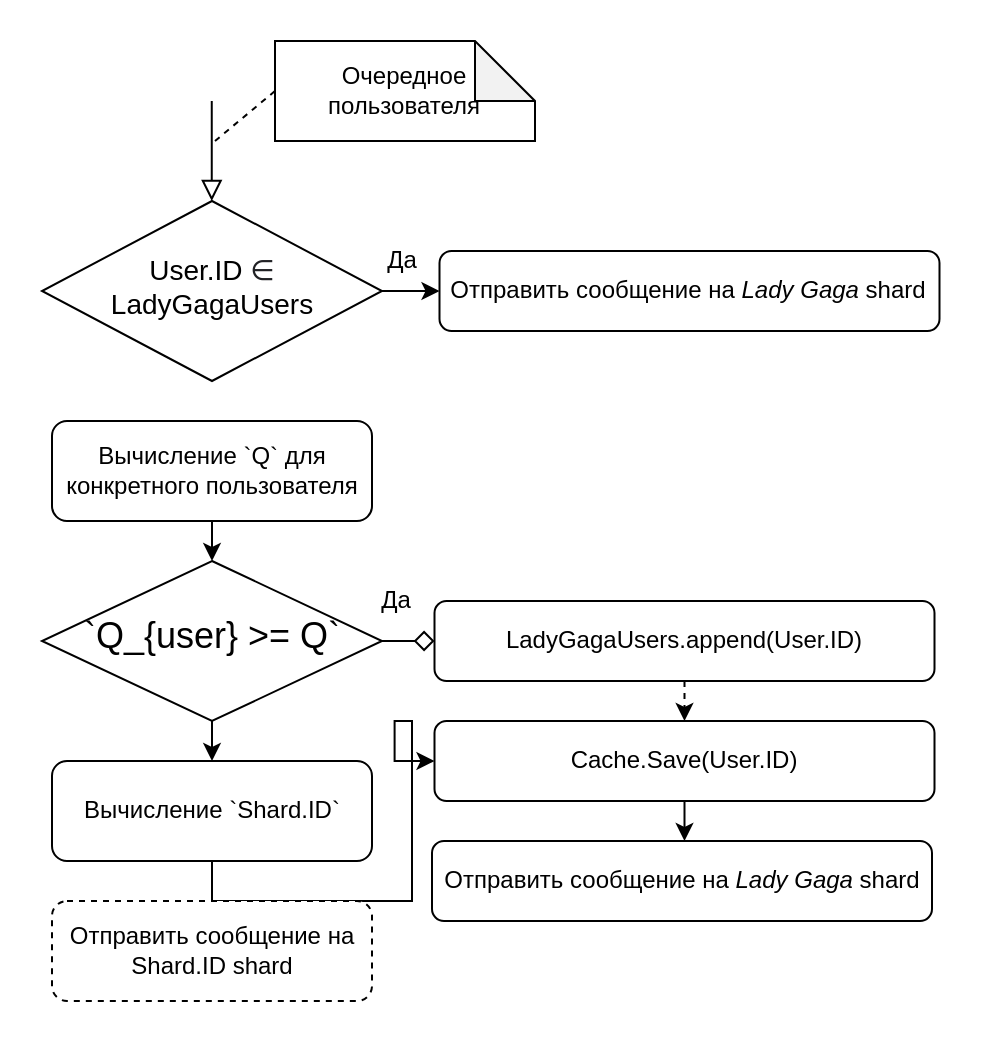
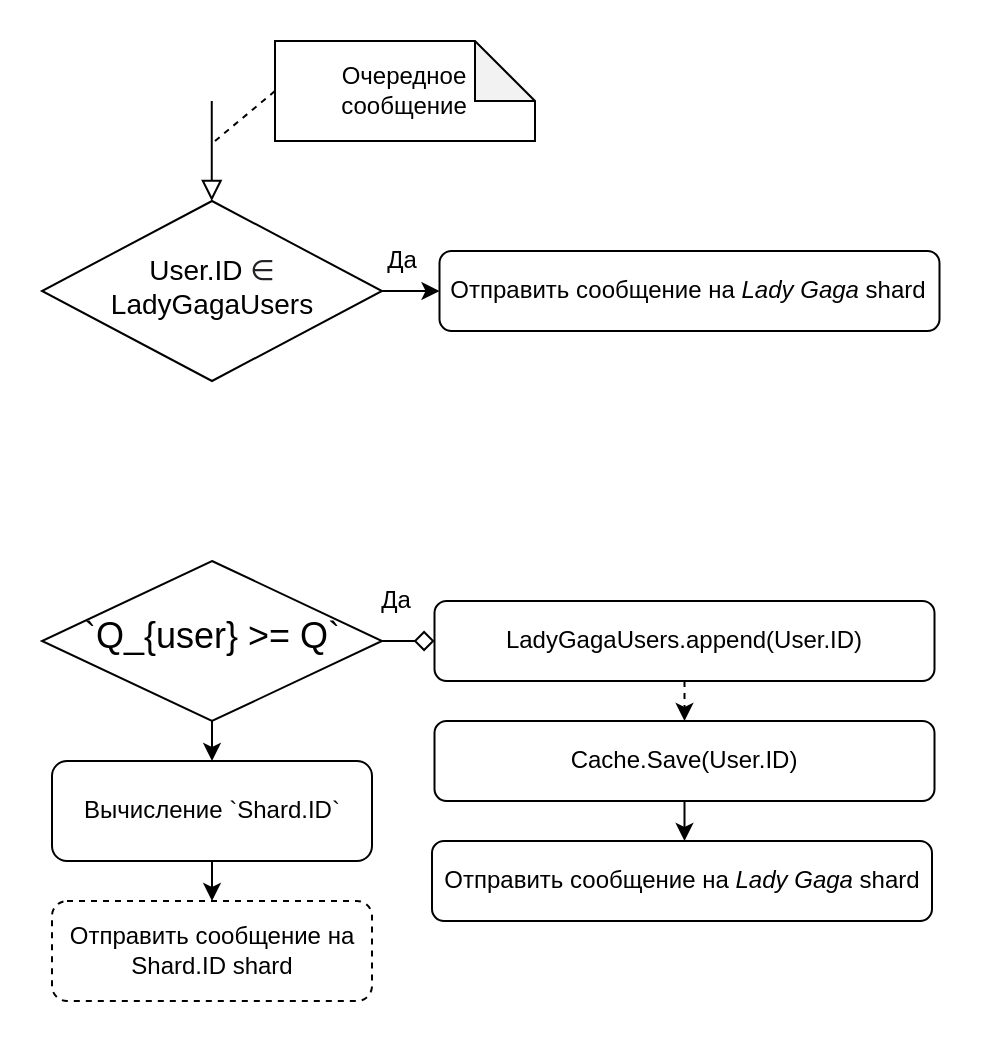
(405, 91) -> (405, 91)
(212, 471) -> none
(212, 534) -> none
(412, 878) -> (212, 886)
